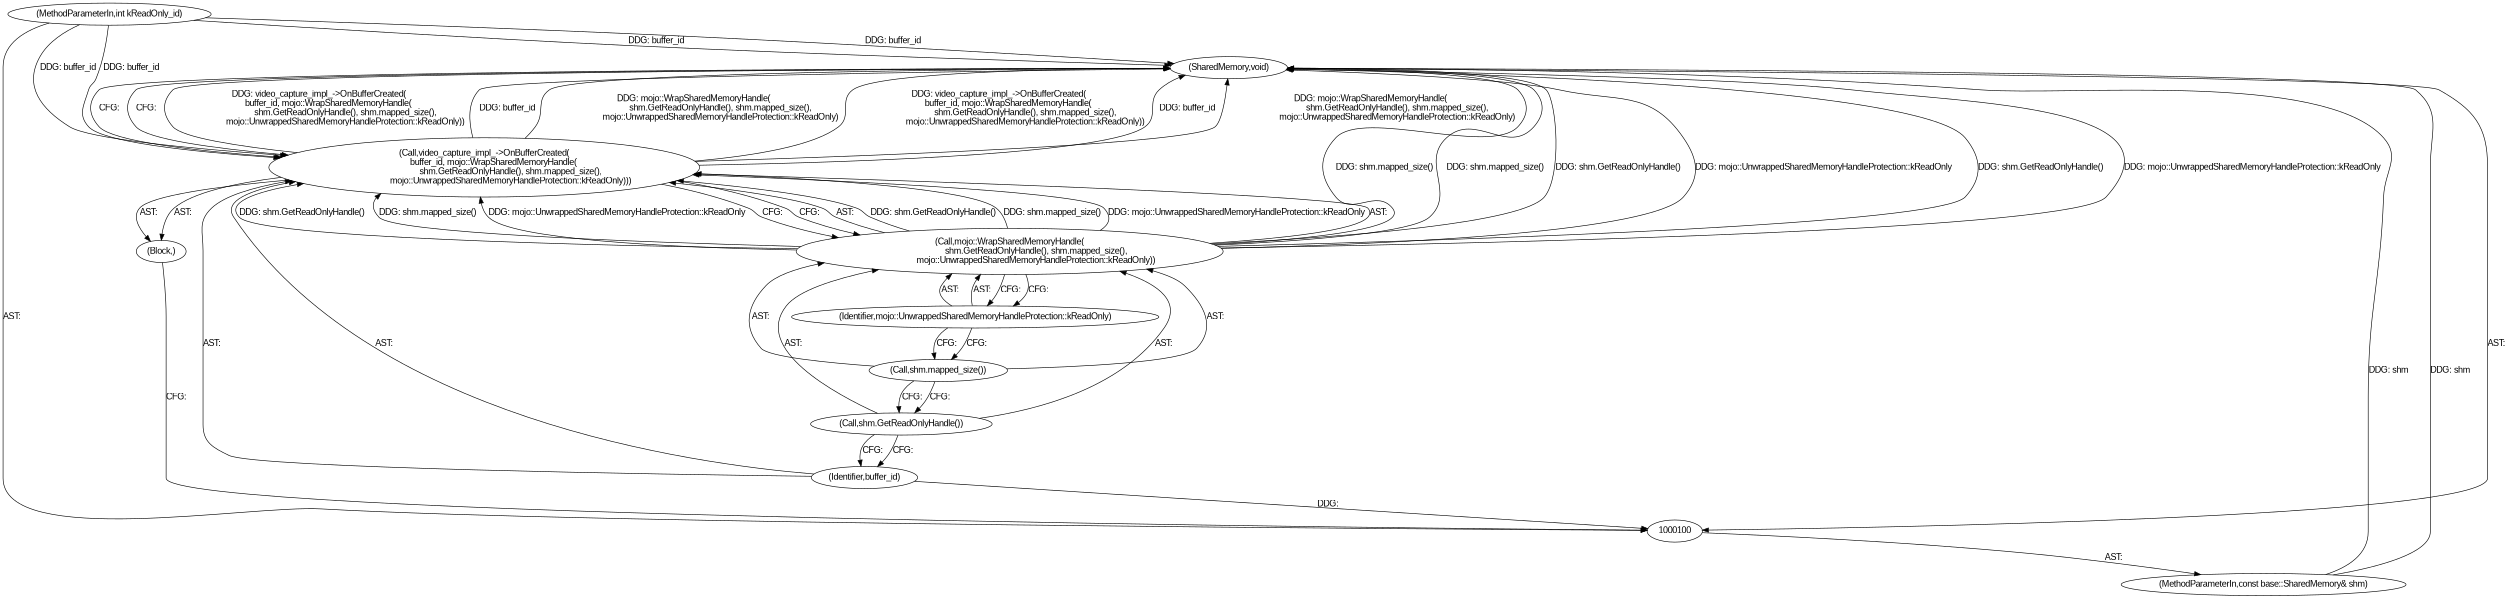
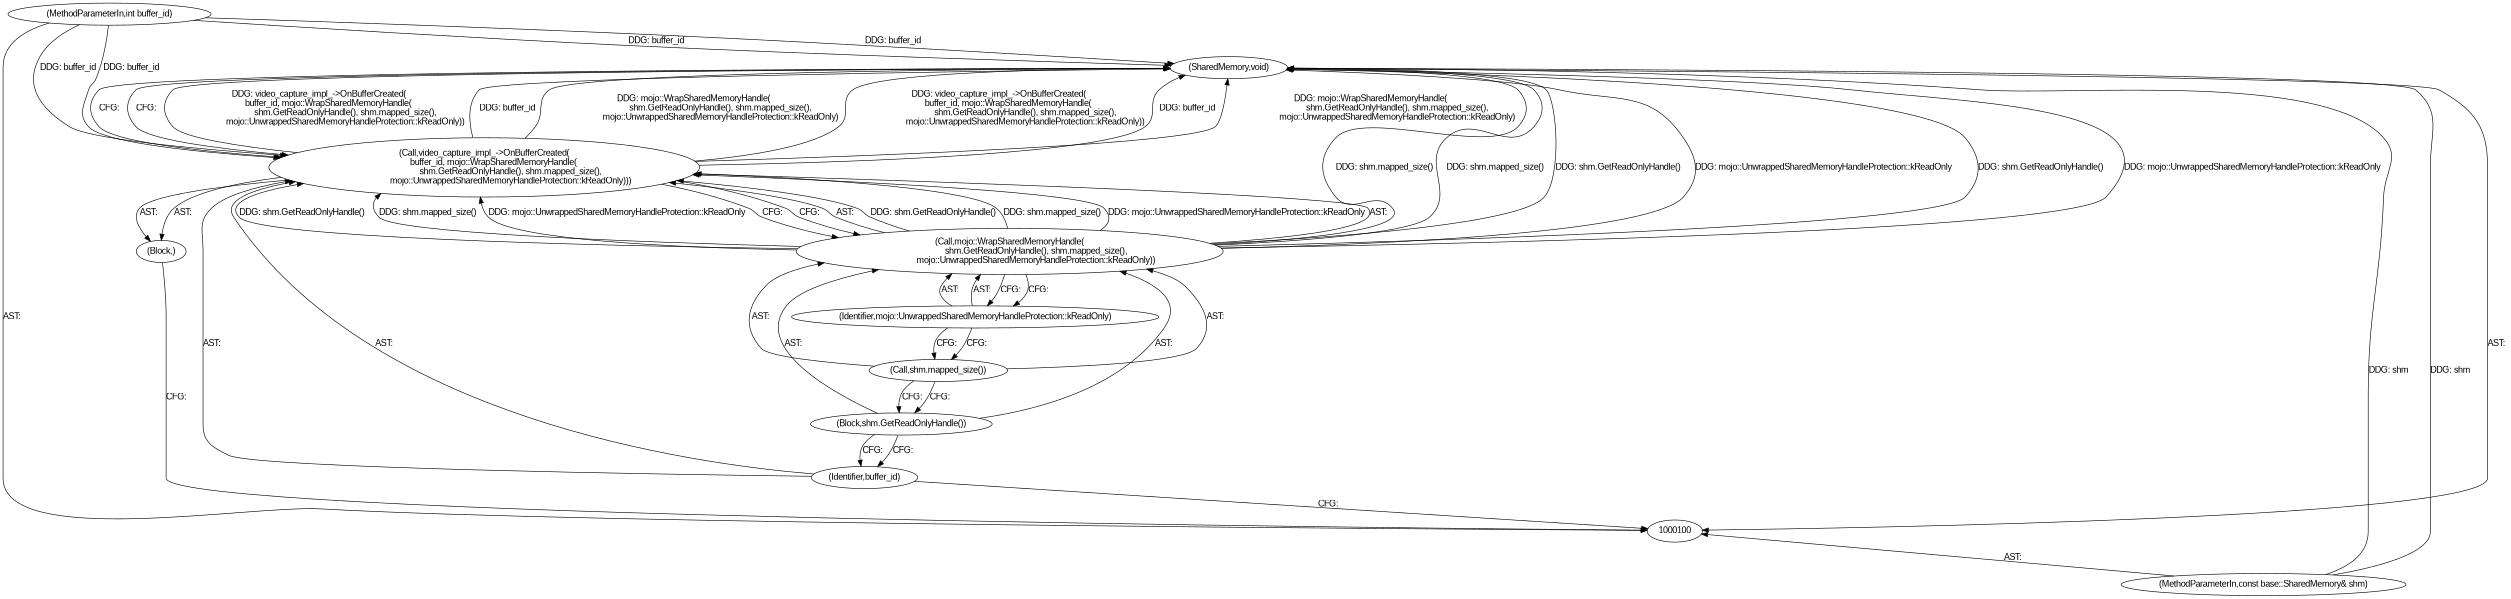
(110, 14) -> (110, 14)
(901, 424) -> (901, 424)
(1329, 504) -> (1329, 504)
(1949, 547) -> (1941, 555)
